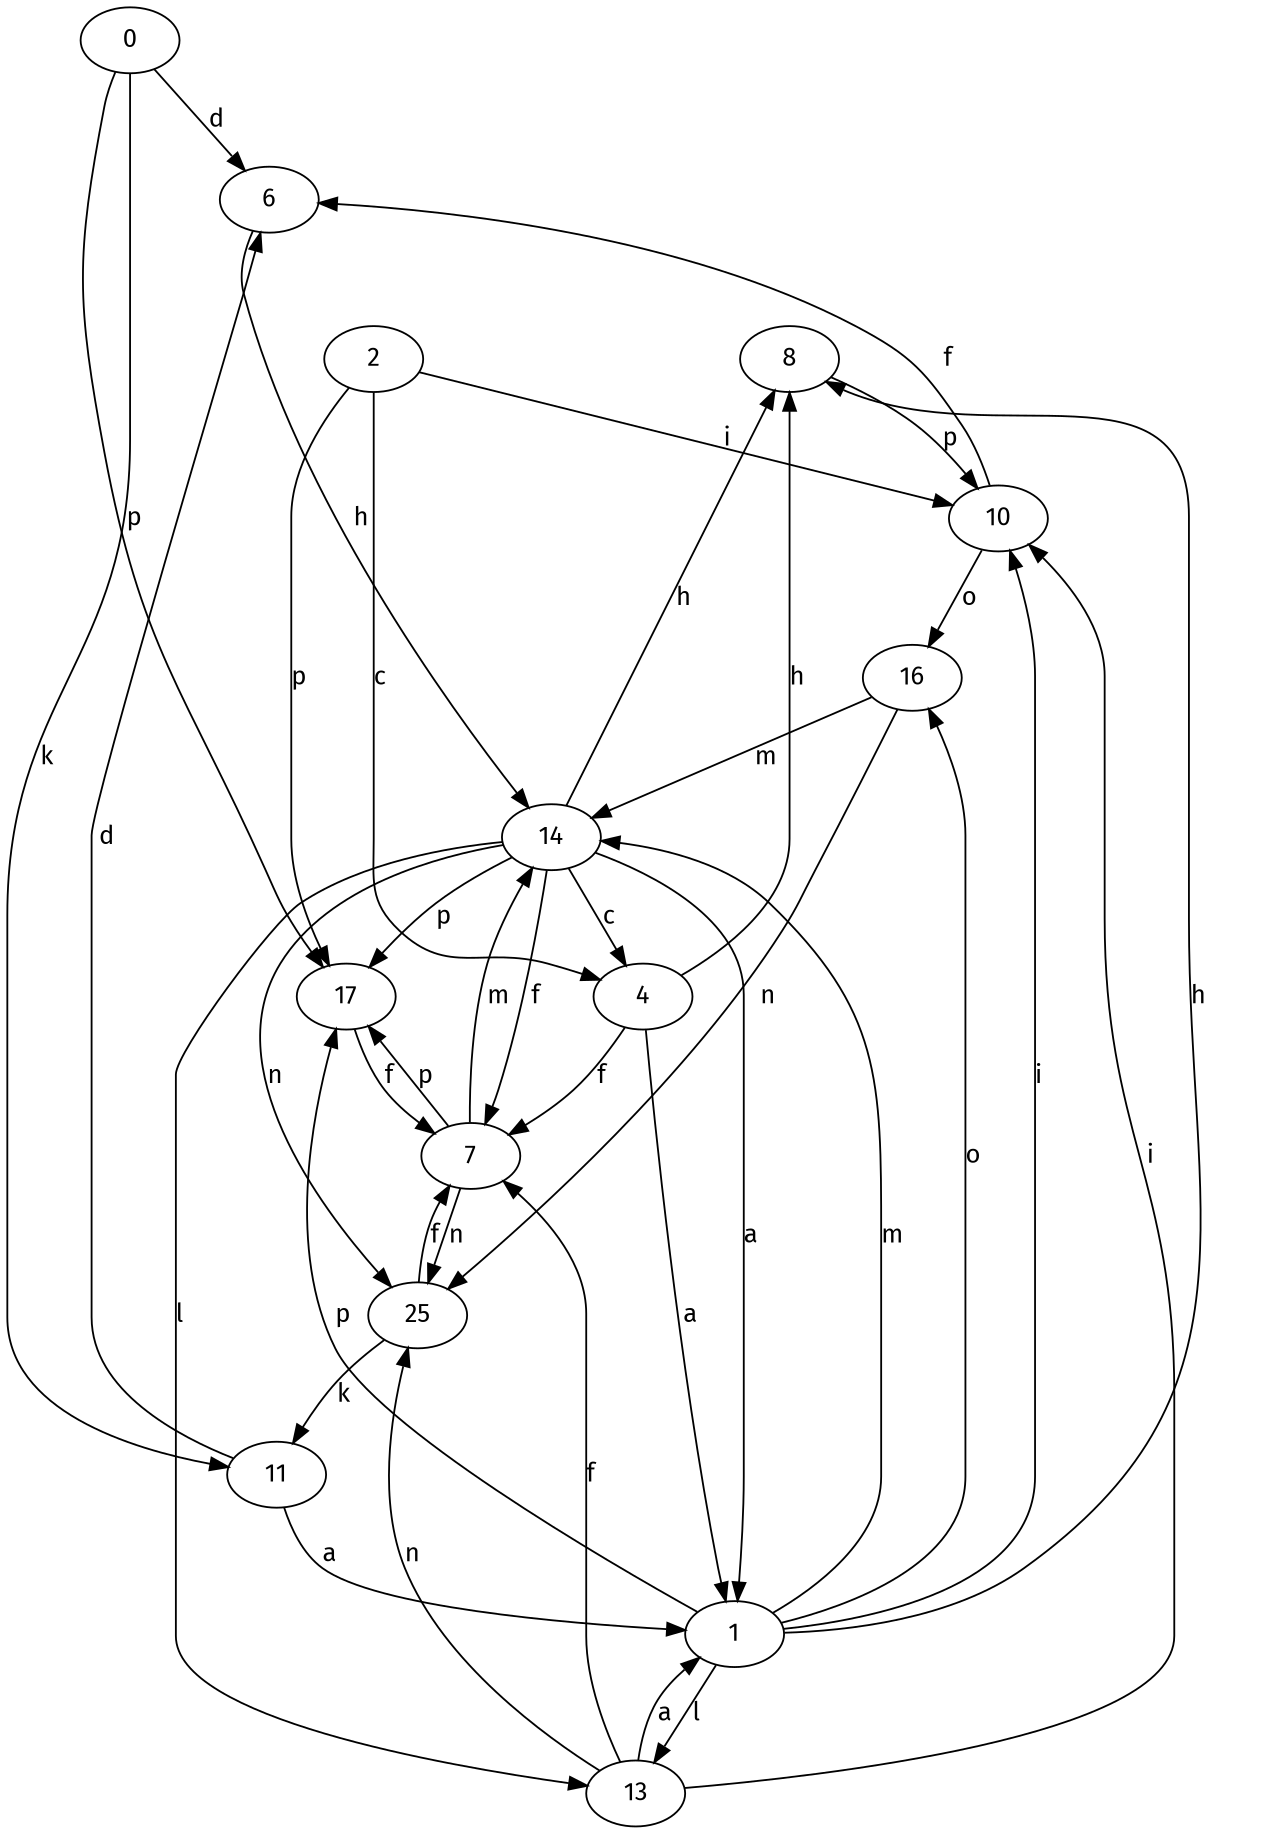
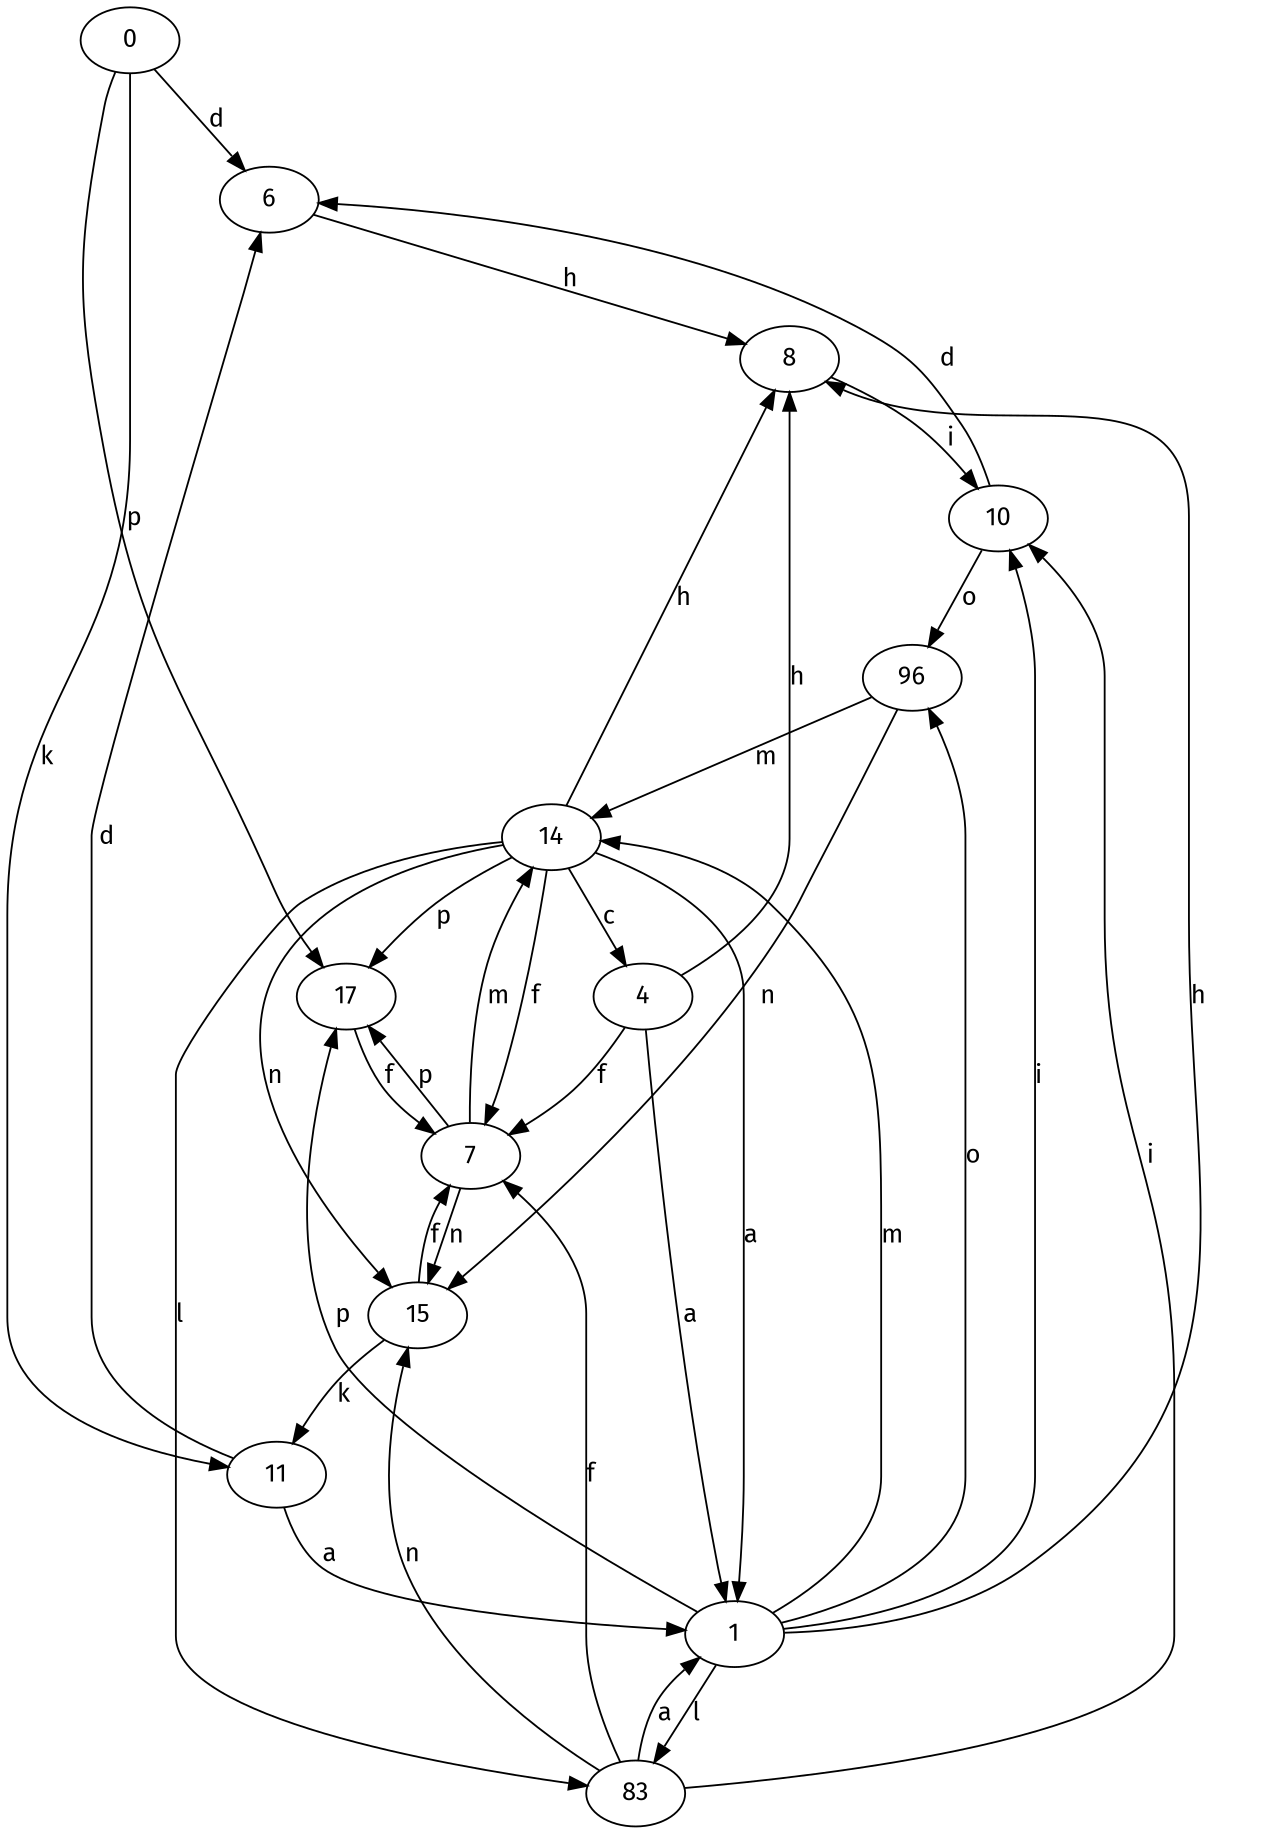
(374, 359) -> none
(948, 359) -> (948, 359)
(951, 439) -> (951, 439)
(341, 528) -> (521, 277)
(912, 678) -> (912, 678)
(418, 1315) -> (418, 1315)
(636, 1793) -> (636, 1793)
